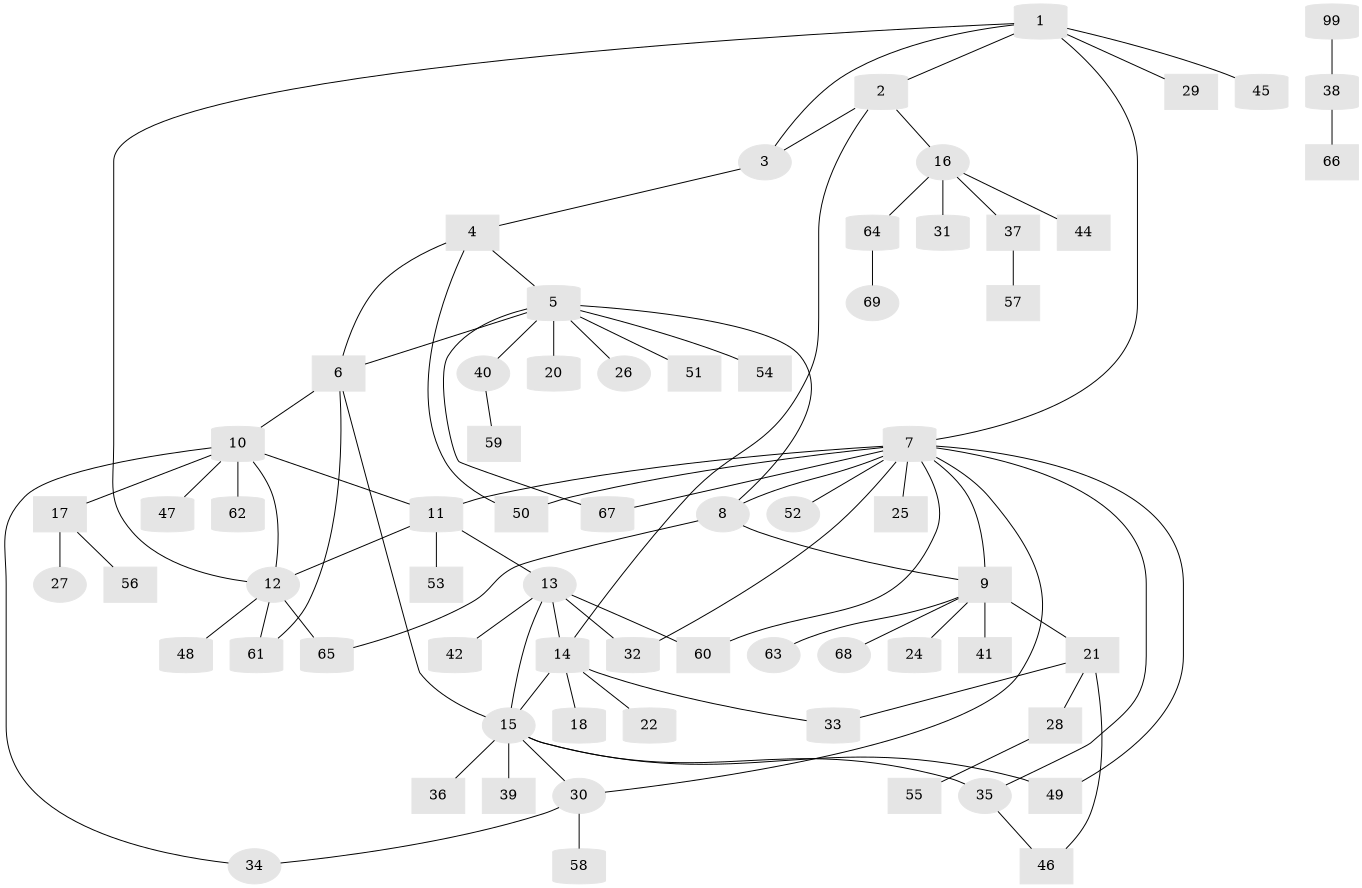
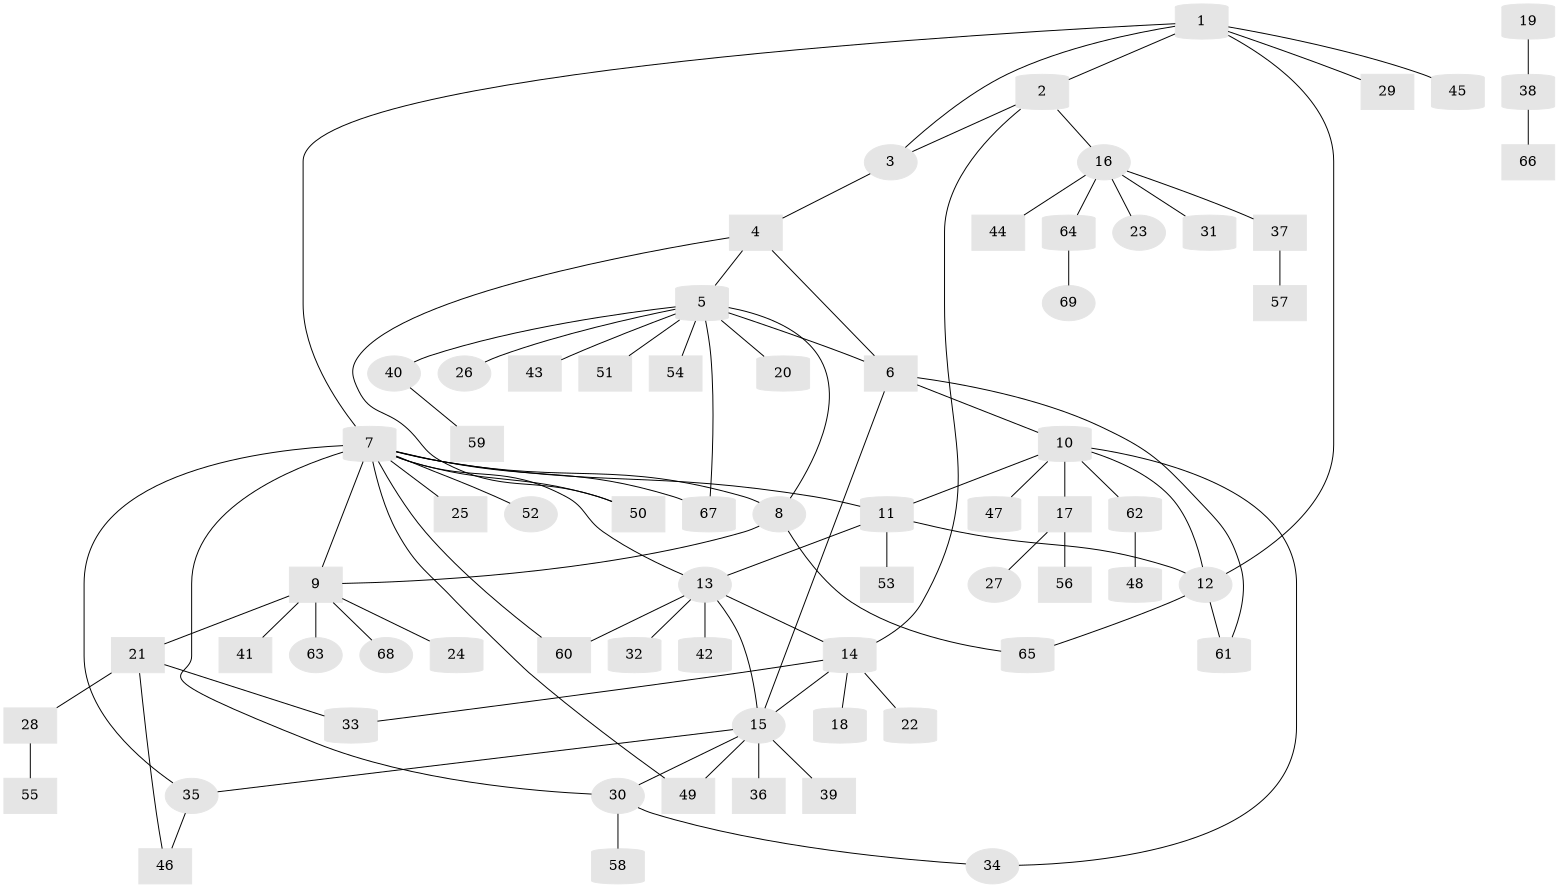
(1332, 22) -> (1528, 22)
none -> (1139, 233)
none -> (535, 374)
(787, 563) -> (565, 496)
(232, 618) -> (1135, 550)
